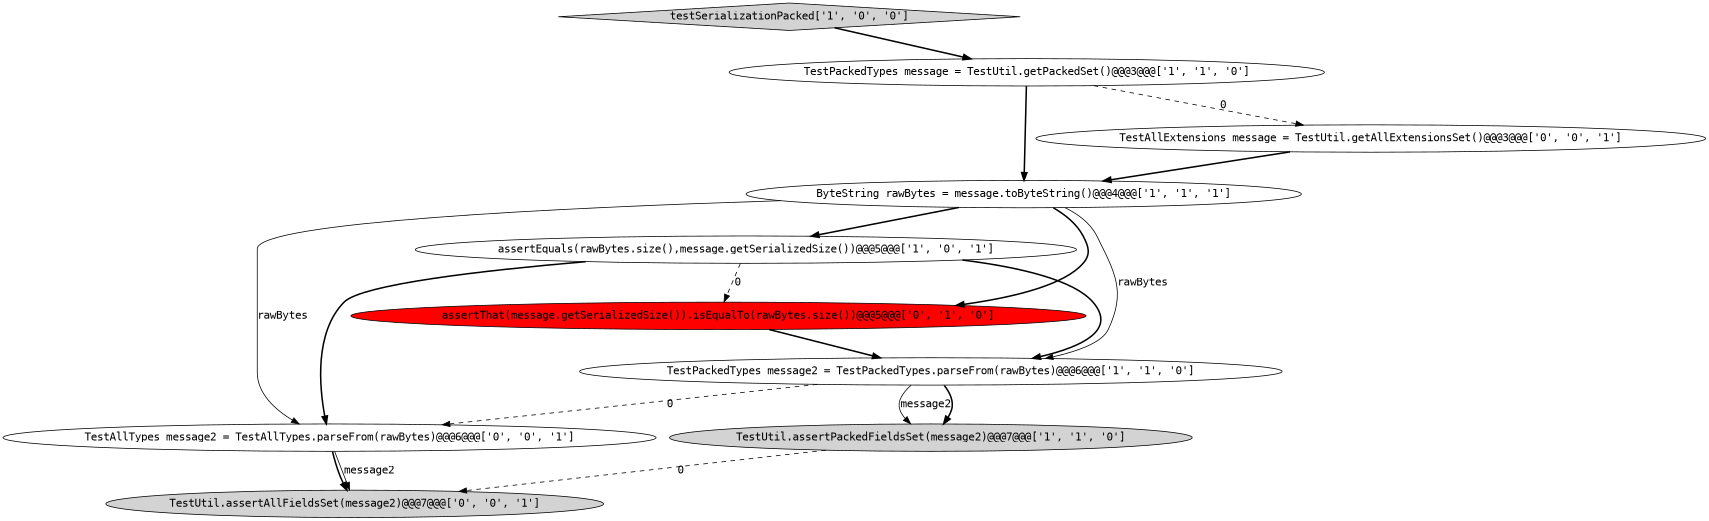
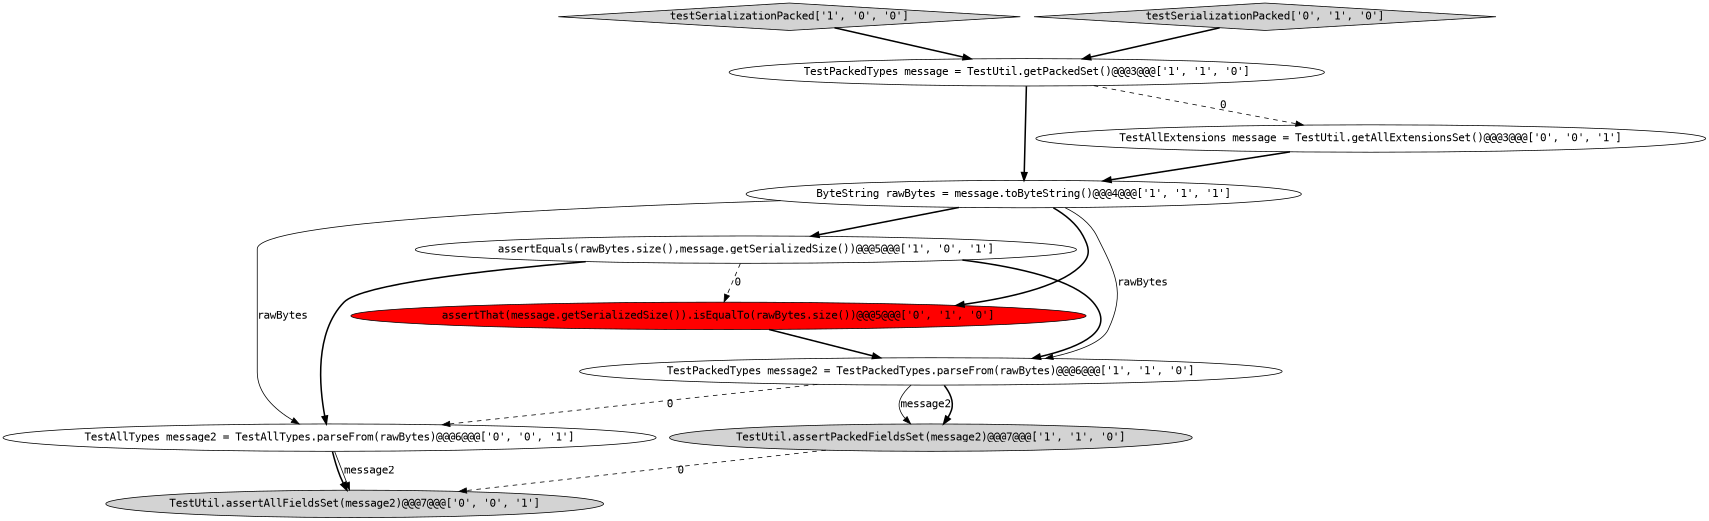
none -> (1265, 17)
